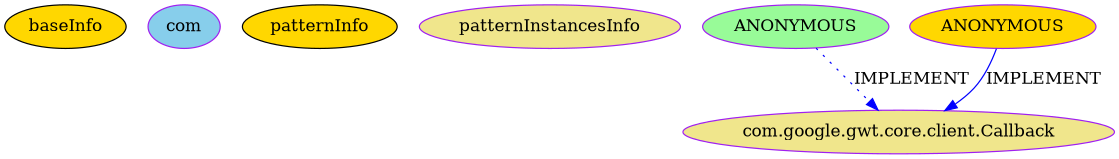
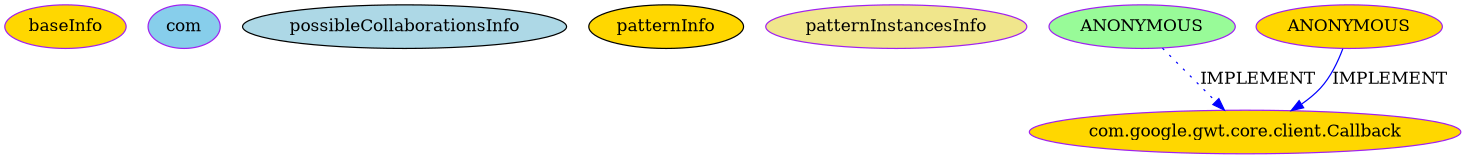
(65, 27) -> (65, 27)
none -> (405, 27)
(899, 132) -> (1245, 132)
